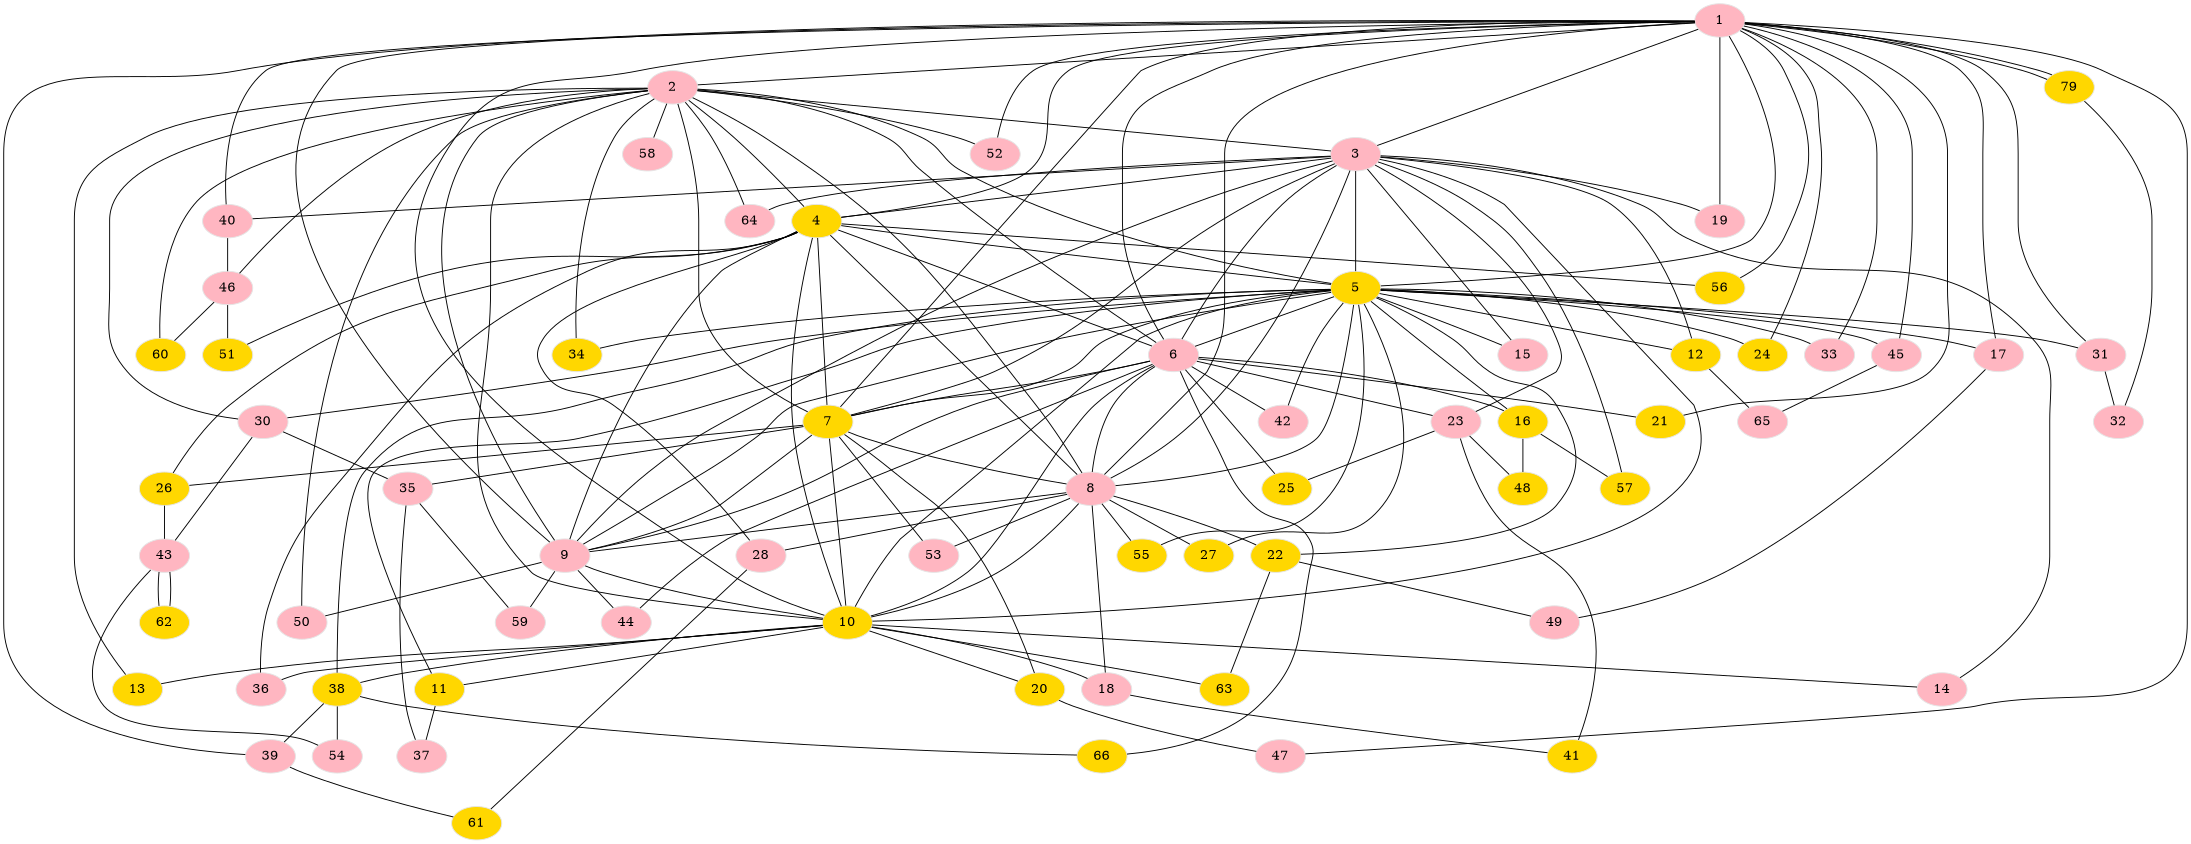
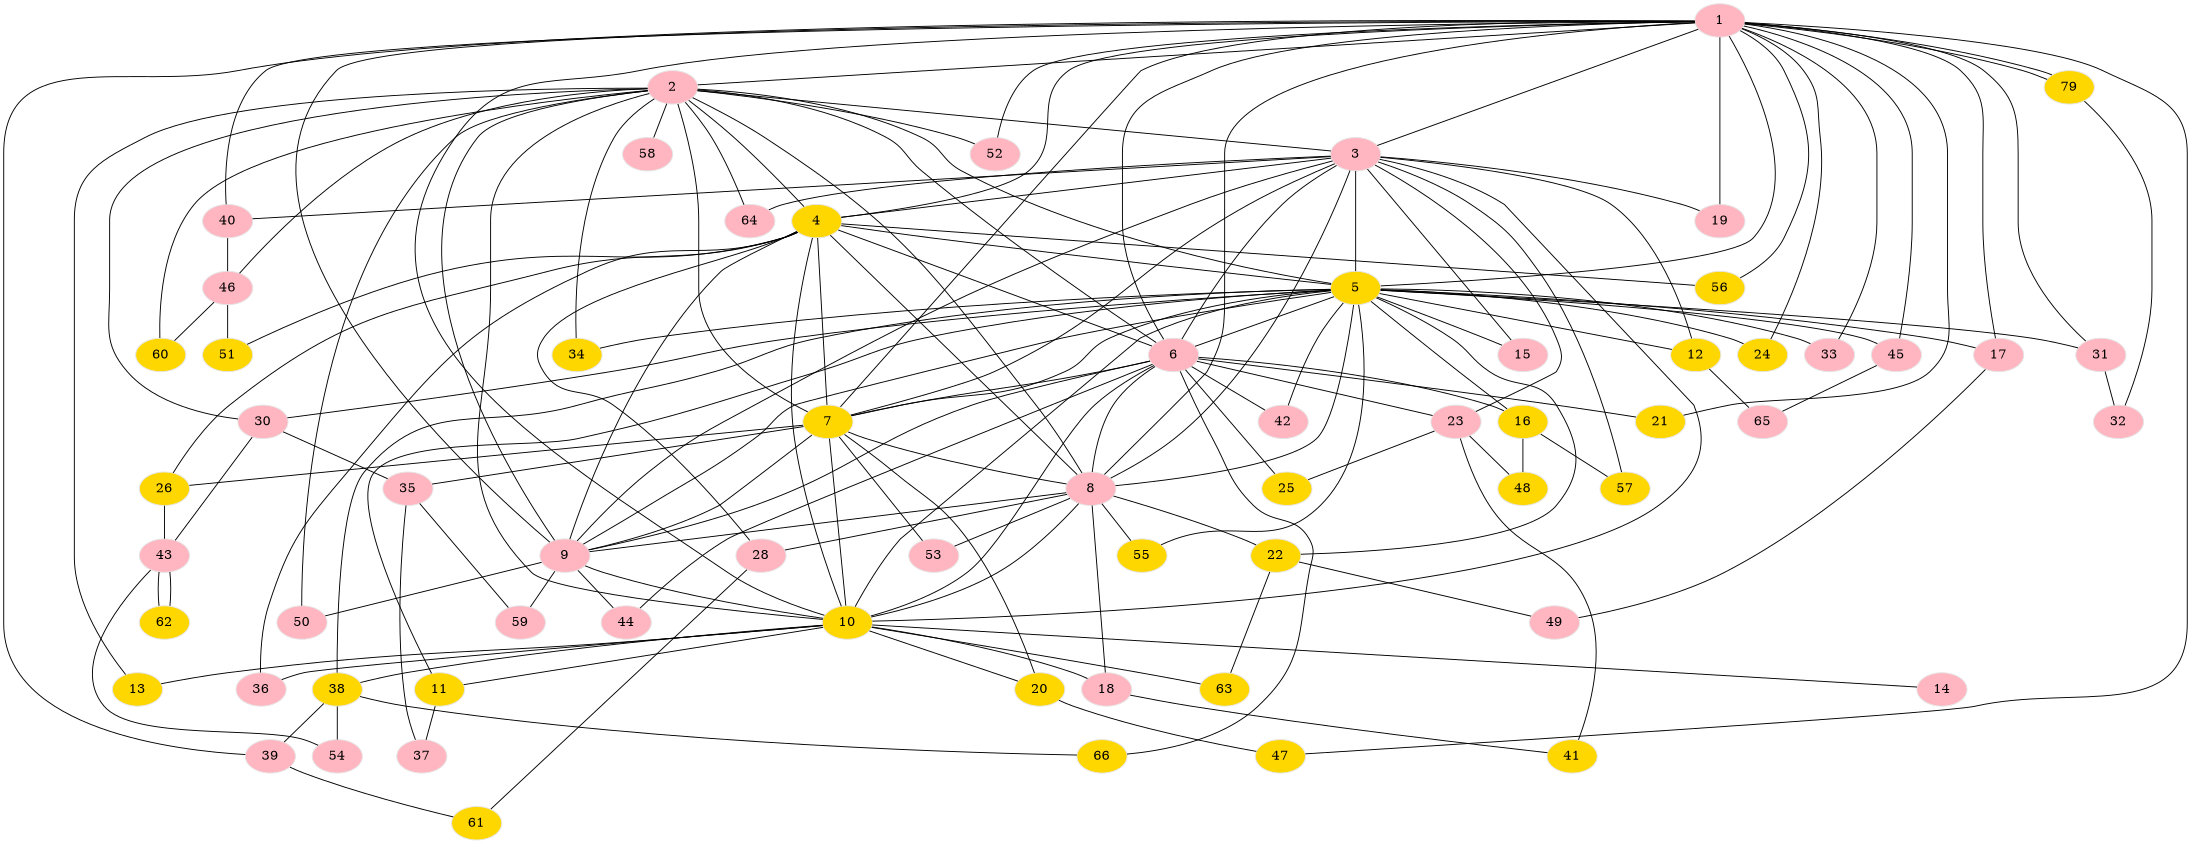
(1895, 272) -> none
(1209, 556) -> none
(1280, 756) -> (1280, 756)
